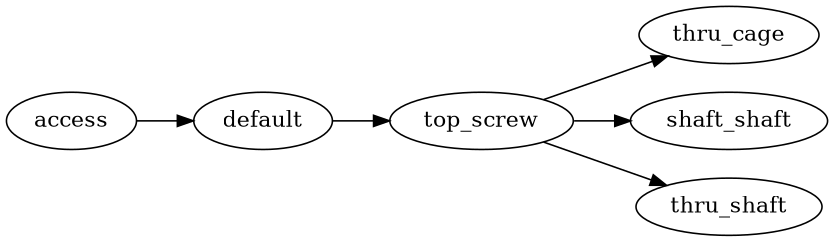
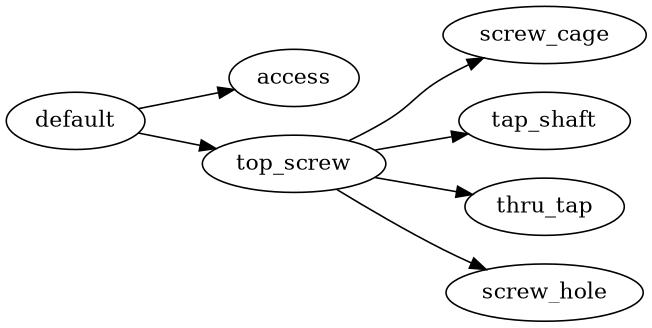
(729, 35) -> (545, 35)
(157, 121) -> (178, 101)
(729, 121) -> (545, 121)
(729, 207) -> (545, 207)
none -> (545, 293)
